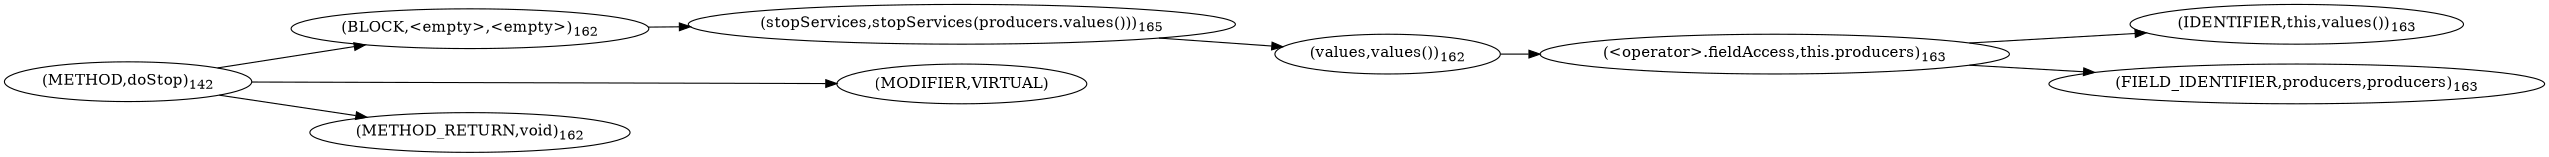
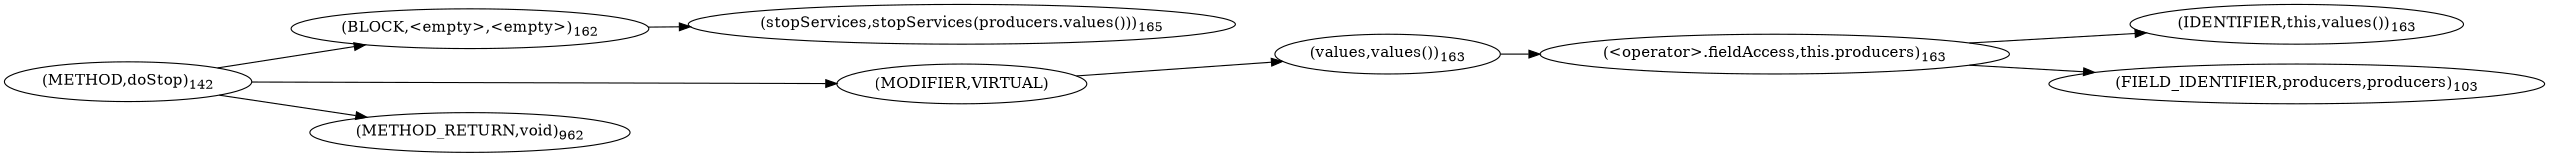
(1215, 42) -> (1174, 69)
(1453, 52) -> (1453, 52)
(2466, 82) -> (2466, 82)
(572, 131) -> (572, 131)
